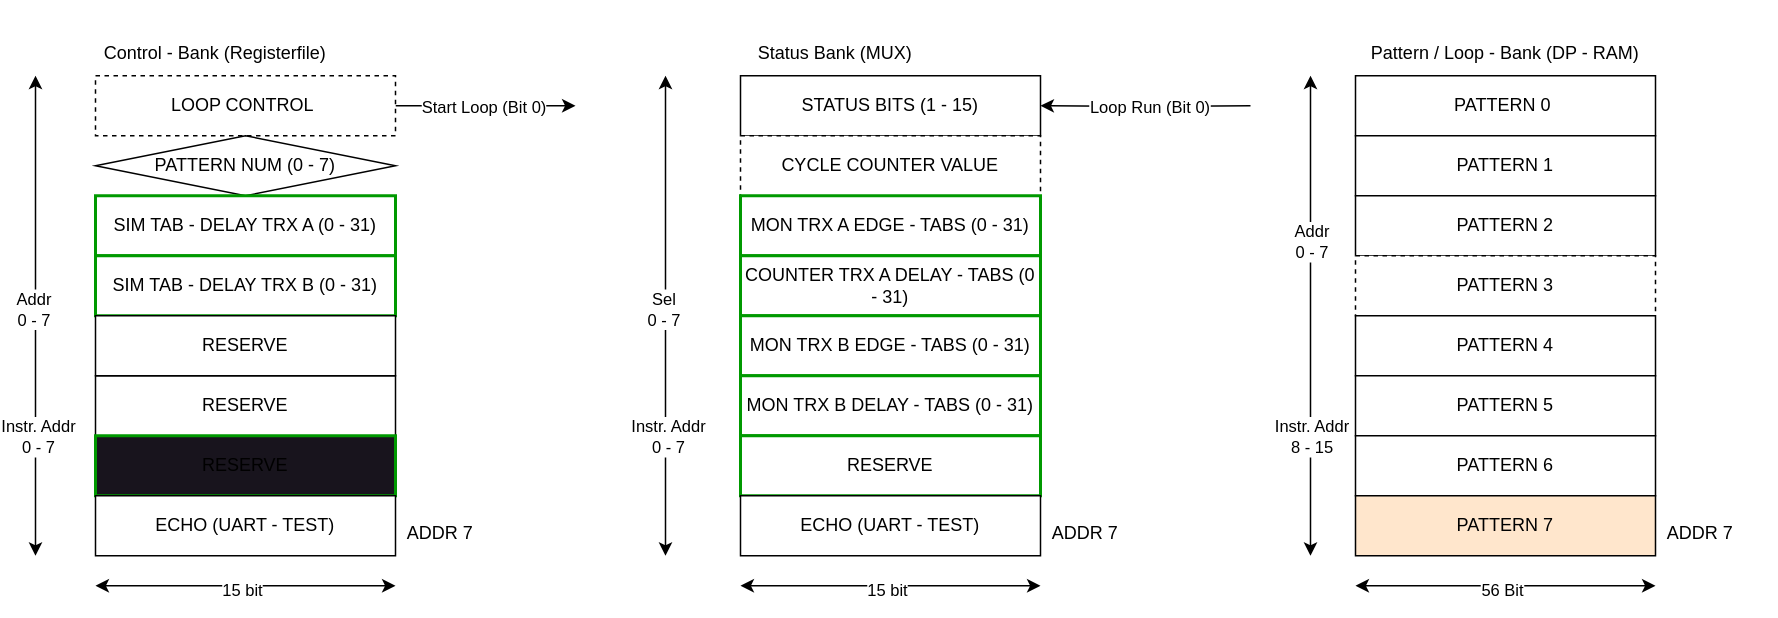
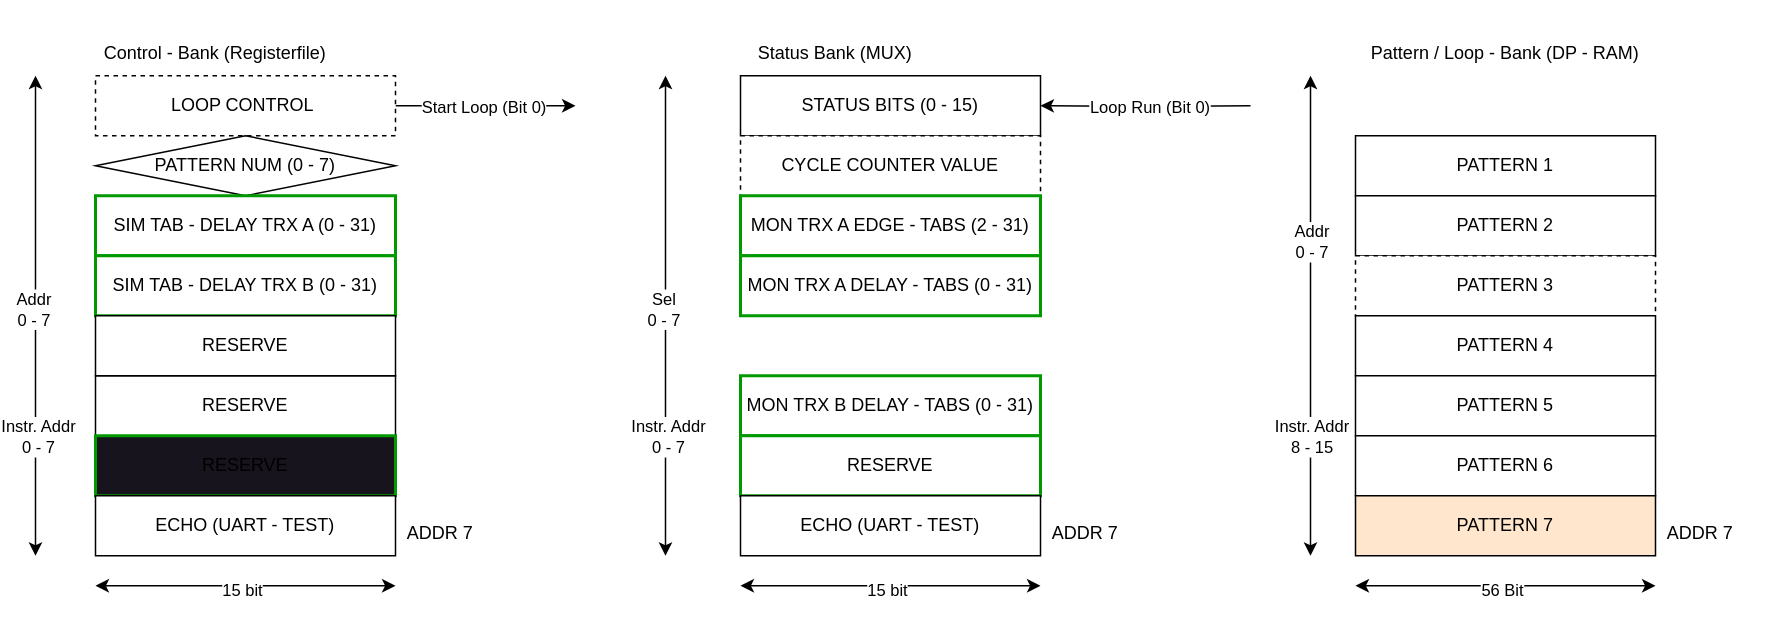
(890, 106) -> (890, 106)
(1505, 106) -> none
(890, 226) -> (890, 226)
(890, 286) -> (890, 286)
(890, 346) -> none
